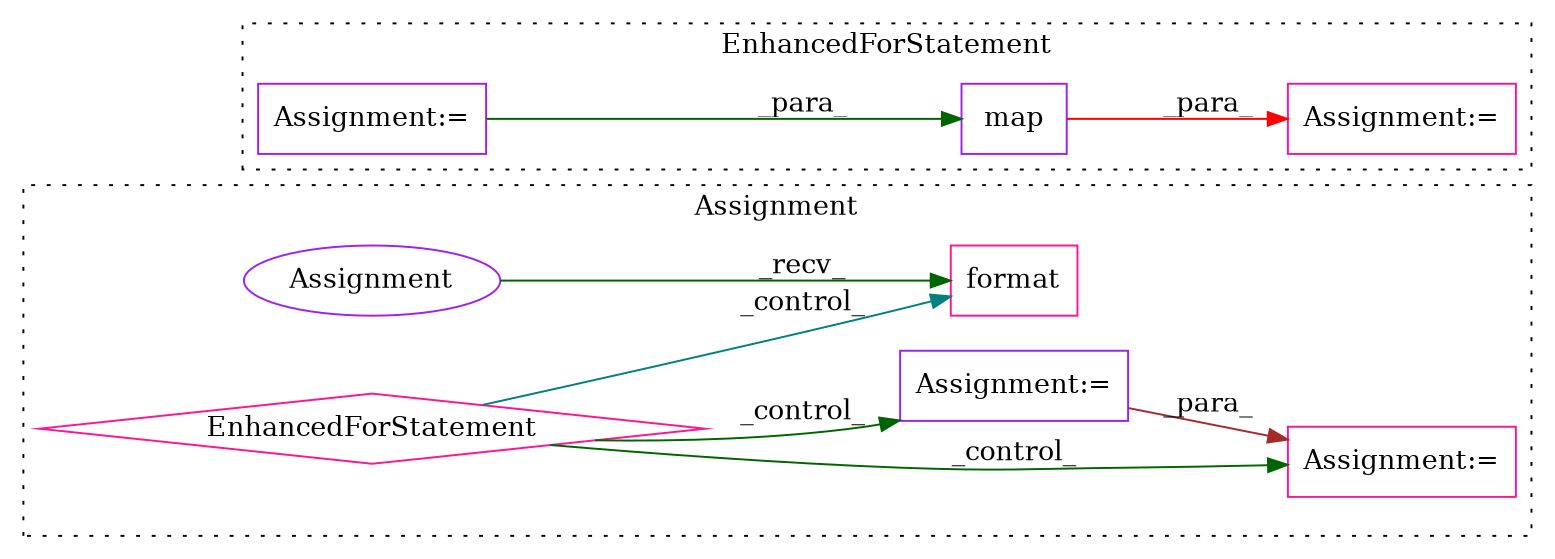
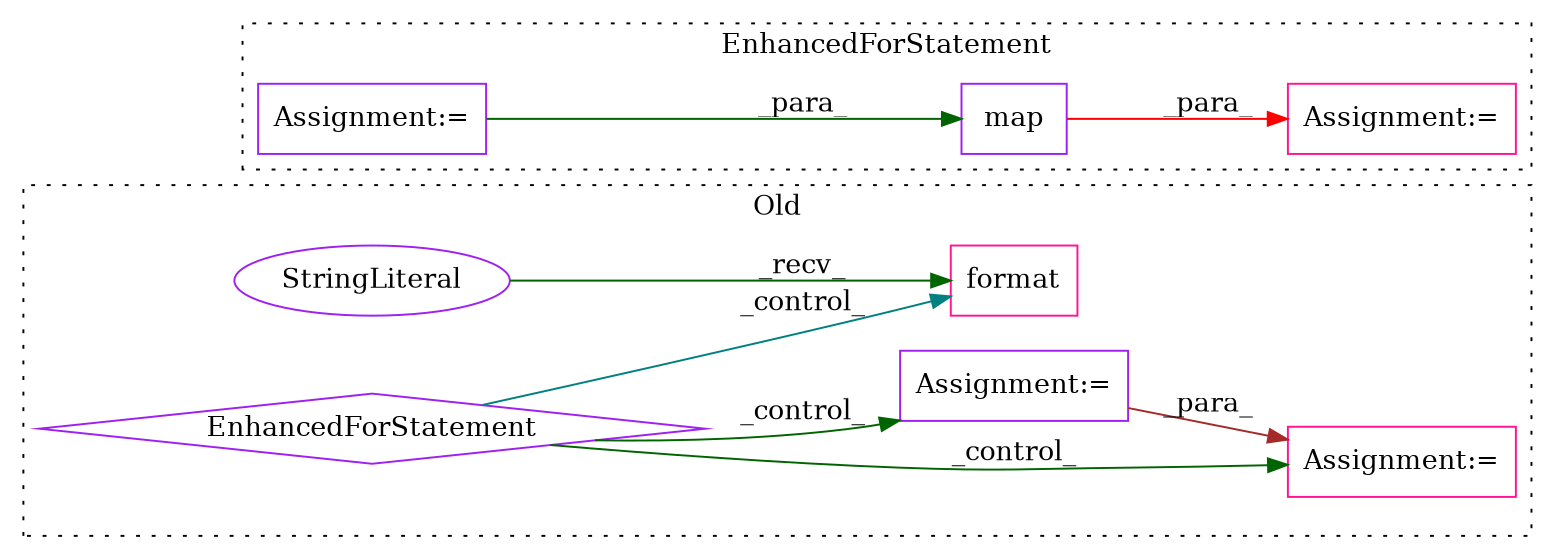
(777, 208) -> (777, 208)
(372, 281) -> (372, 281)
(372, 429) -> (372, 429)
